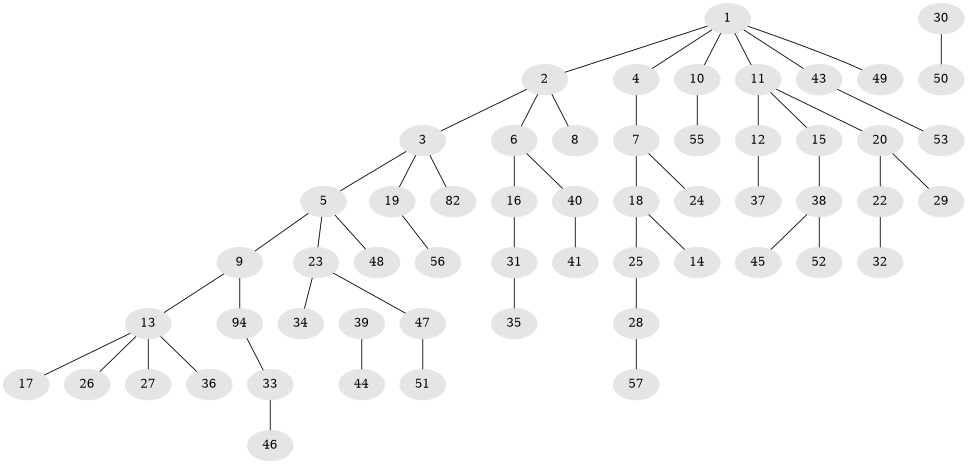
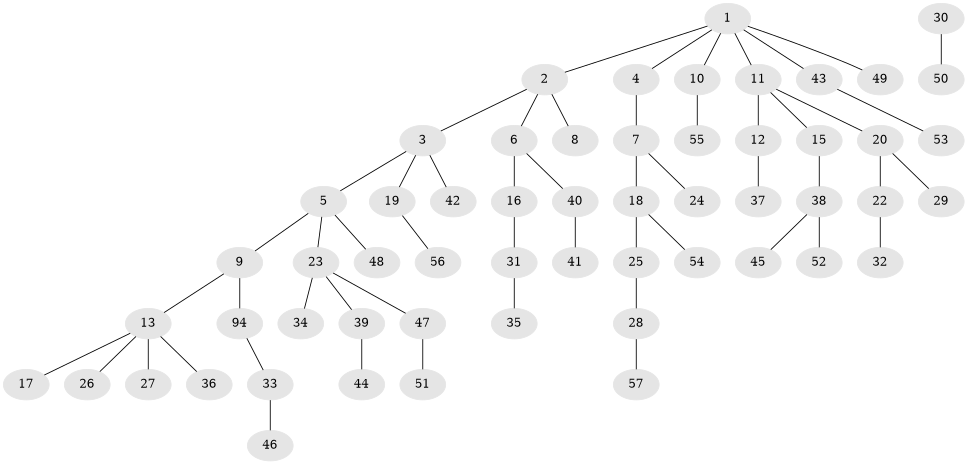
(453, 202) -> (453, 202)
(697, 263) -> (697, 263)
none -> (339, 293)
